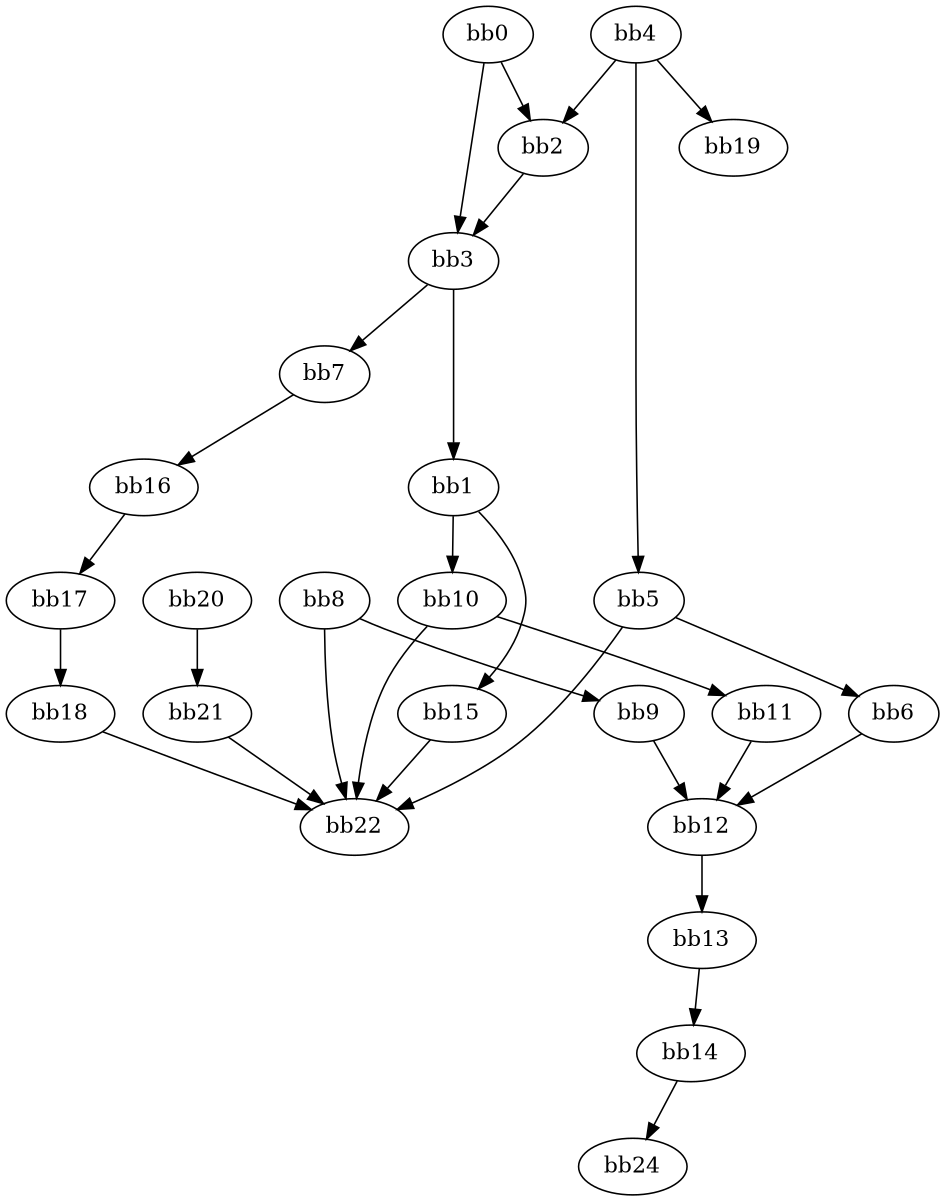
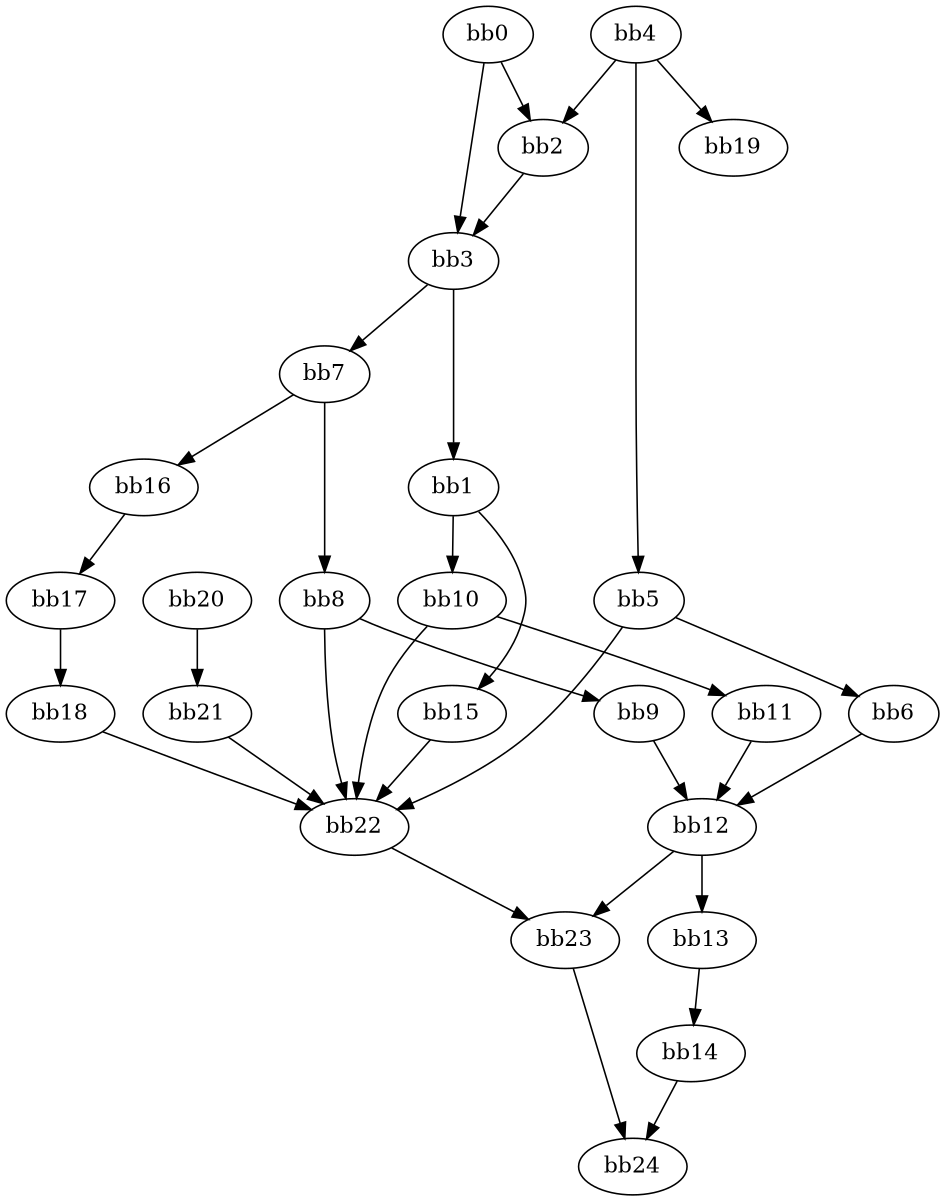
none -> (325, 479)
none -> (565, 940)
